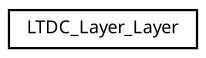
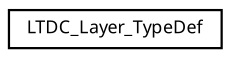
(103, 29) -> (115, 29)
